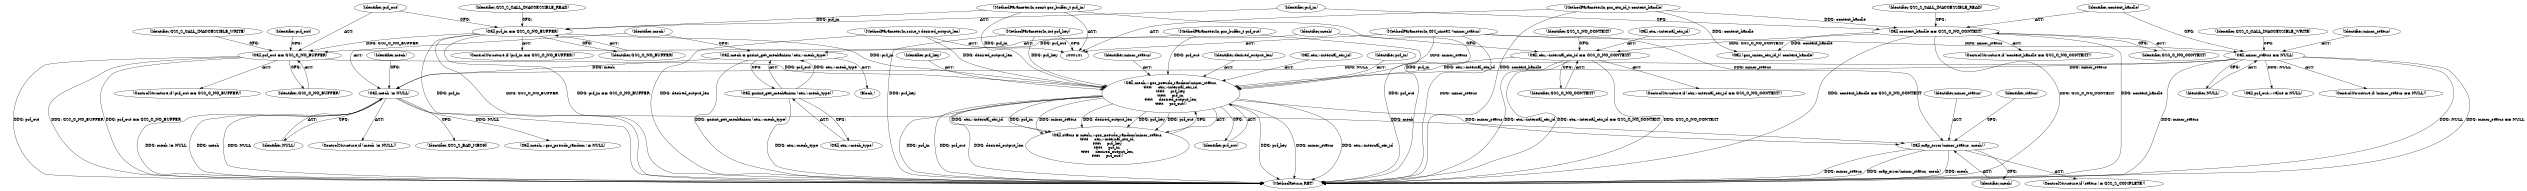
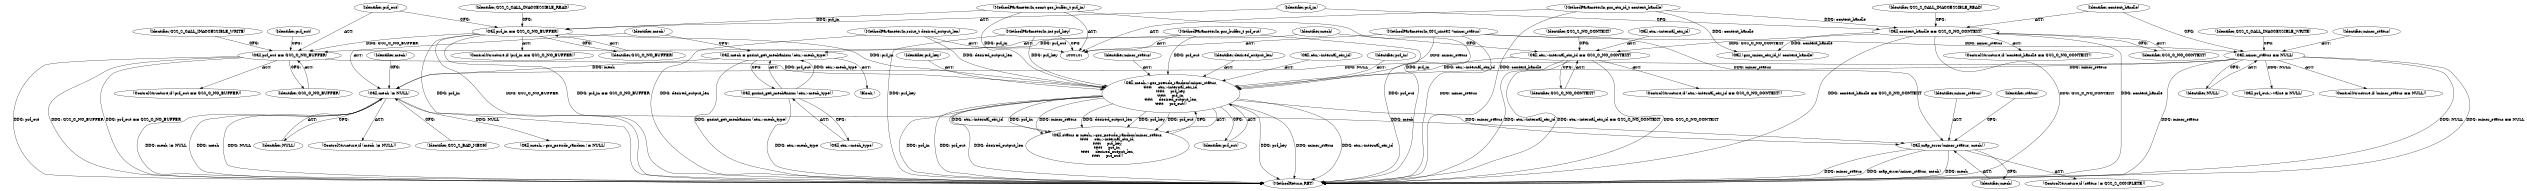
none -> (1154, 44)
(435, 116) -> (424, 120)
